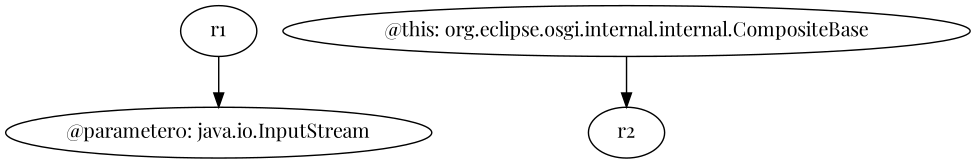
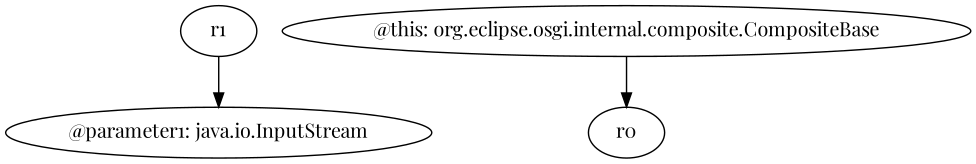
(627, 31) -> (627, 31)
(219, 133) -> (219, 133)
(627, 133) -> (627, 133)
